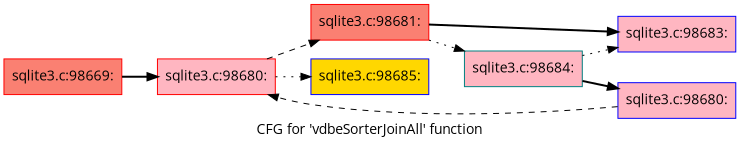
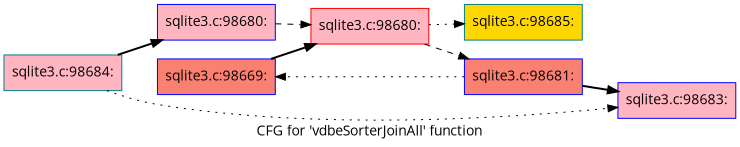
(370, 22) -> (523, 77)
(442, 44) -> (375, 77)
(63, 77) -> (216, 77)
(370, 77) -> (523, 22)
